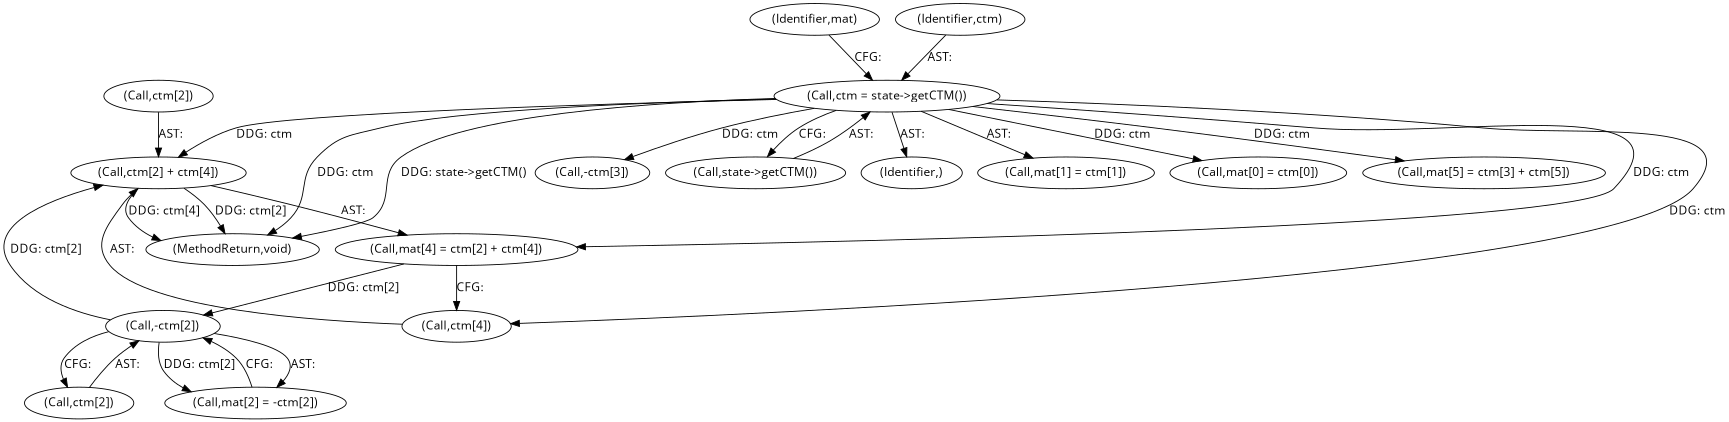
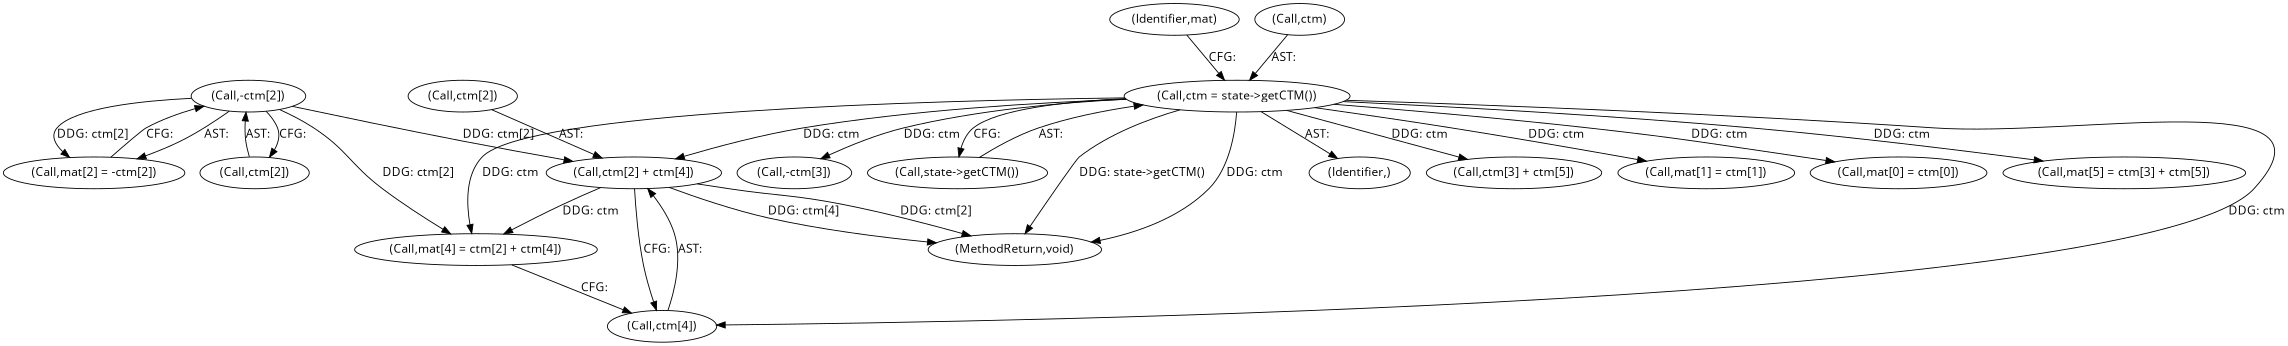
(960, 19) -> (1300, 19)
(1001, 134) -> (1556, 134)
none -> (1514, 173)
(355, 211) -> (591, 211)
none -> (640, 246)
(308, 288) -> (361, 170)
